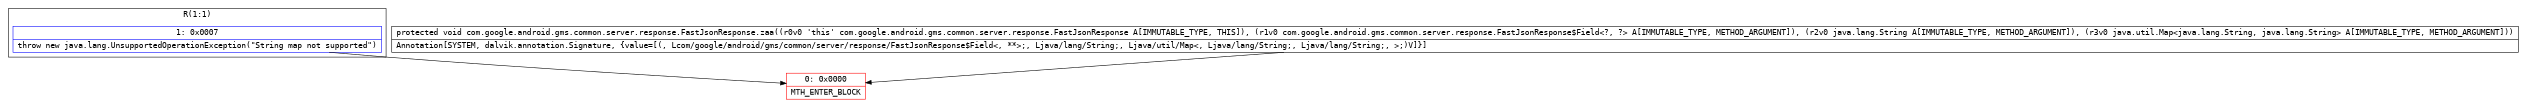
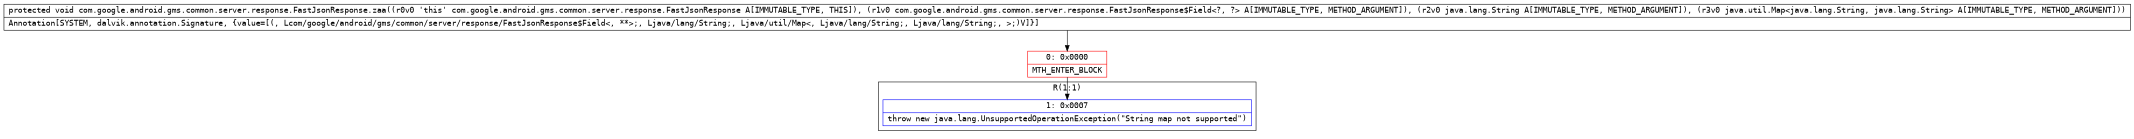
(555, 69) -> (1067, 86)
